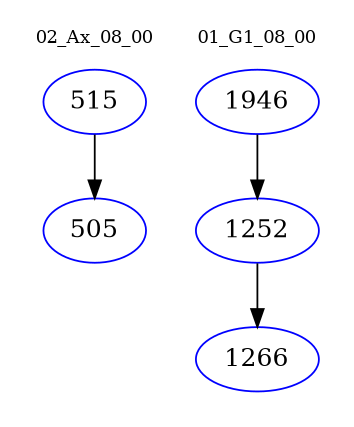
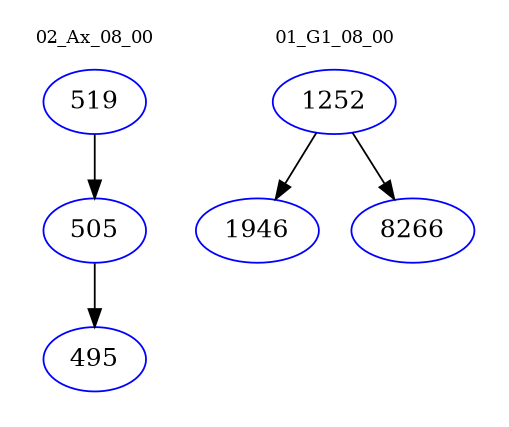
(95, 102) -> (95, 102)
(257, 157) -> (301, 158)
none -> (95, 359)
(257, 359) -> (413, 231)
